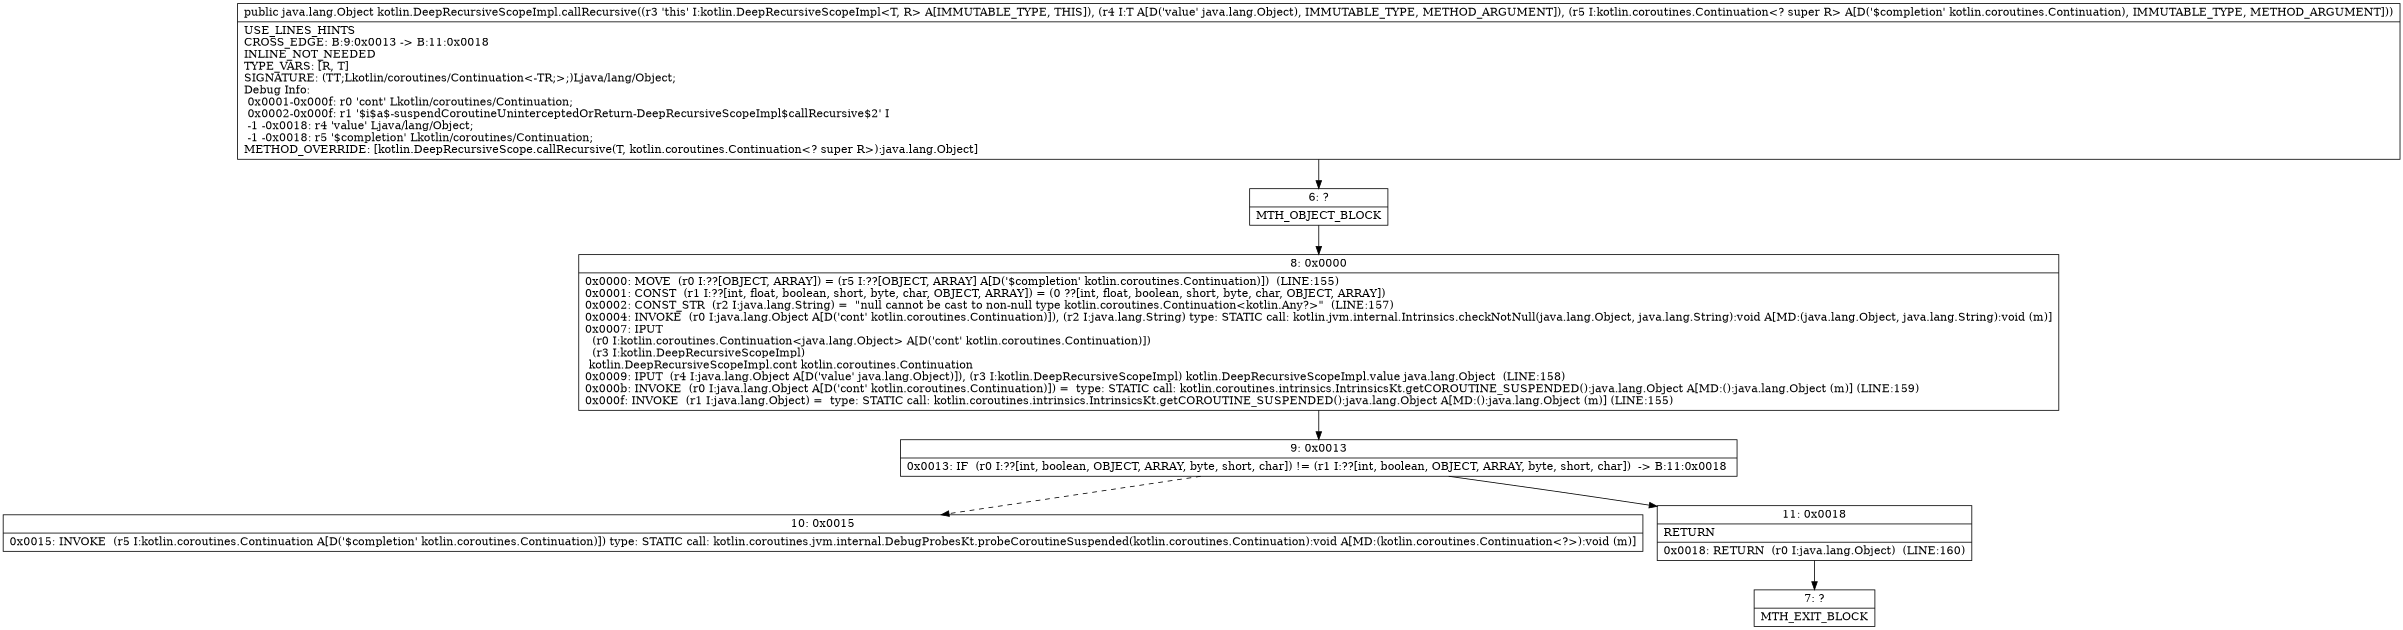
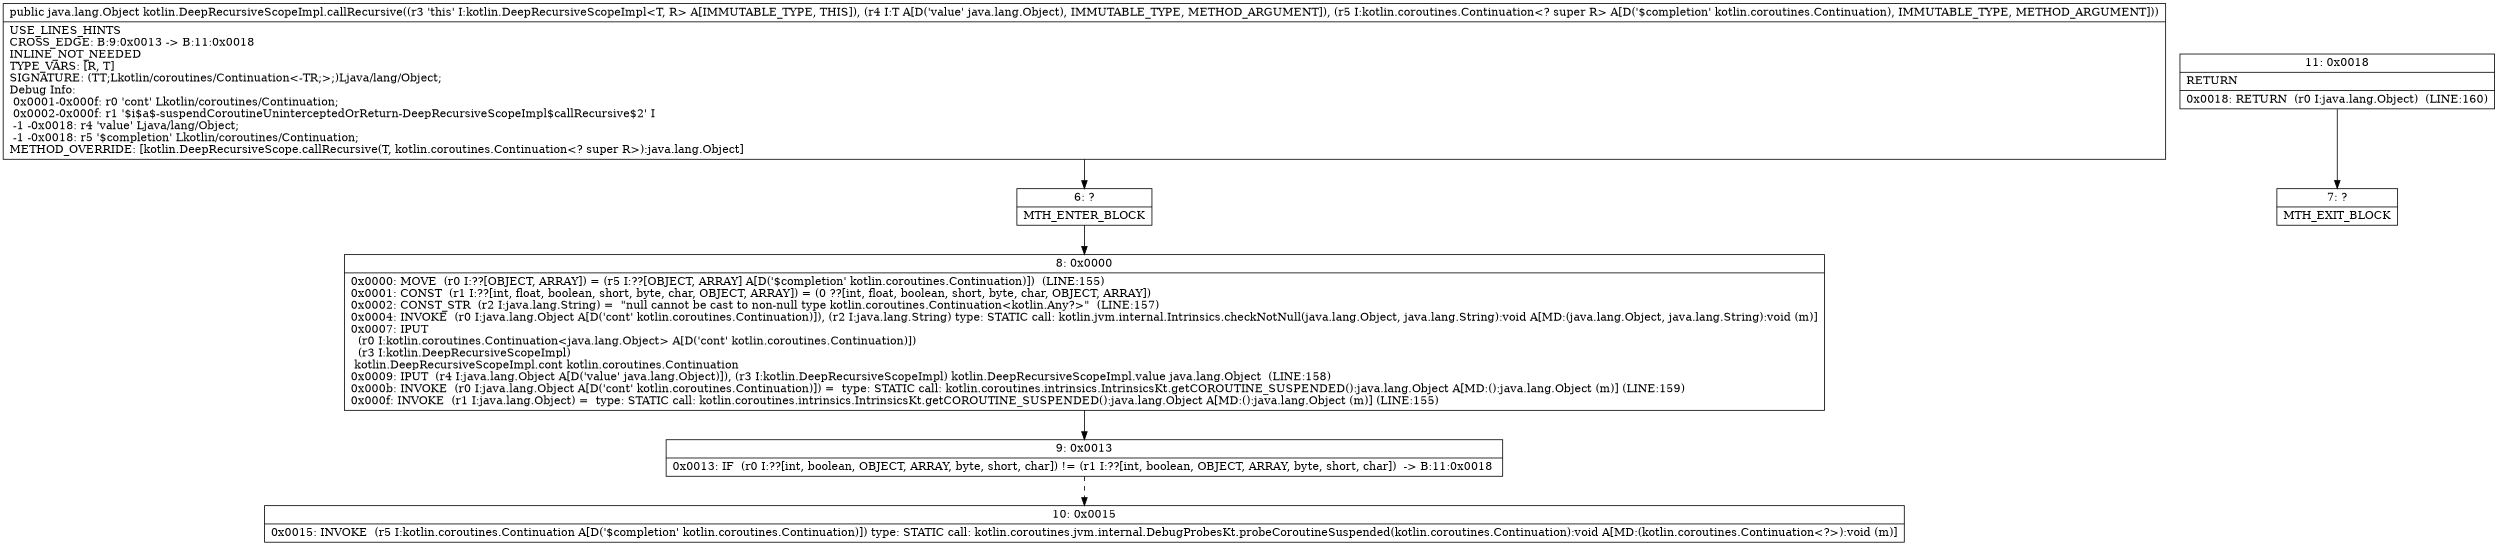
(1319, 216) -> (1084, 216)
(1549, 490) -> none
